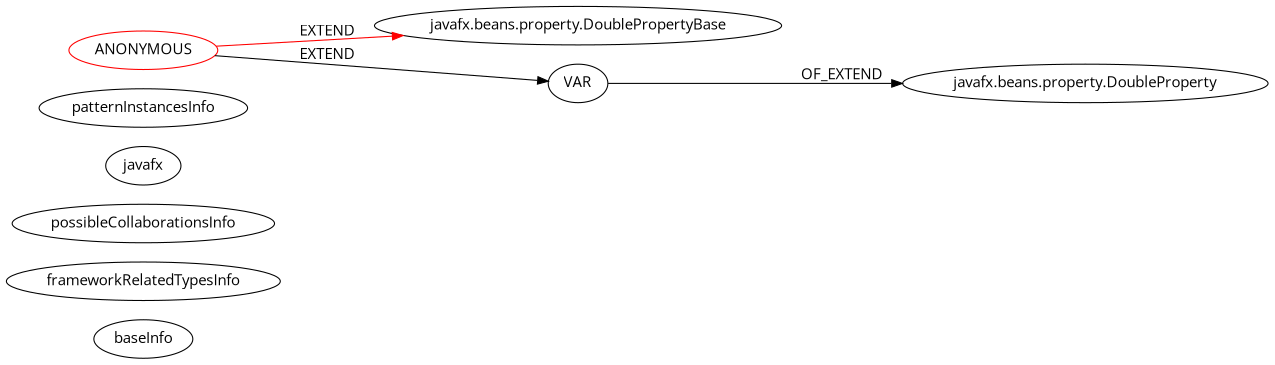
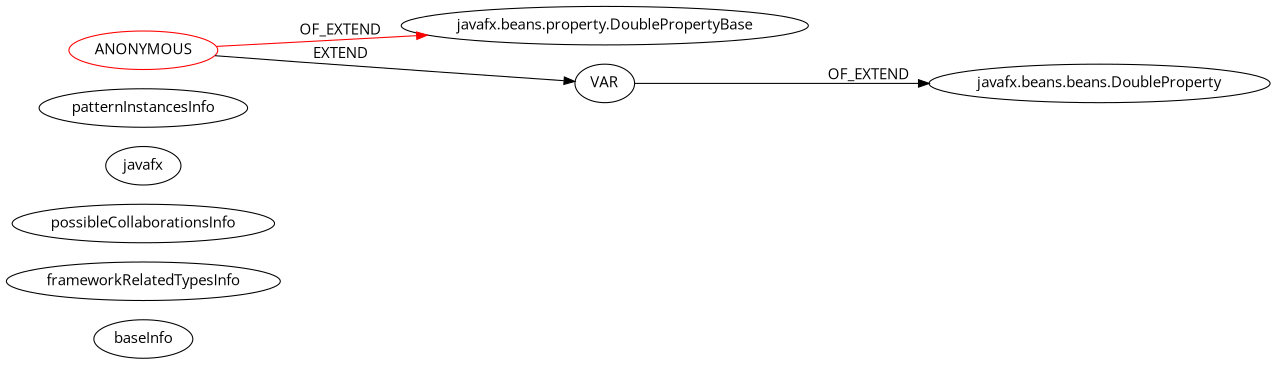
(327, 32) -> (341, 30)
(1085, 83) -> (1100, 83)
